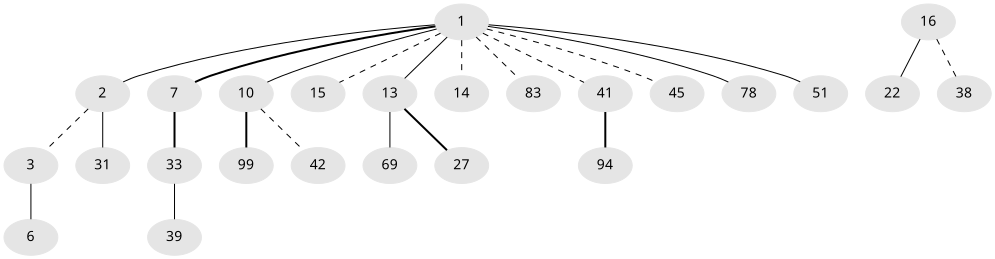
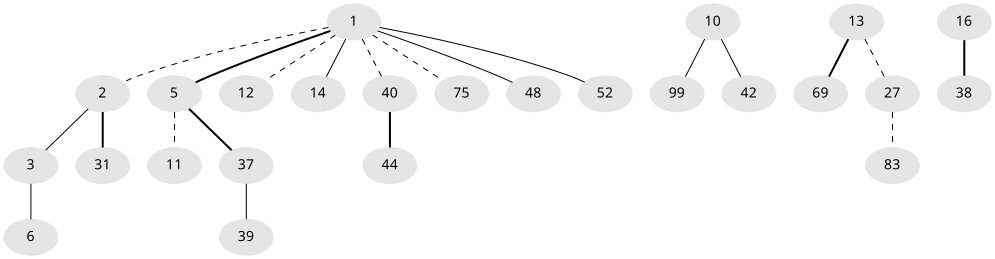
(277, 44) -> (225, 50)
(351, 53) -> none
(426, 58) -> none
(462, 58) -> (336, 58)
(498, 58) -> (893, 130)
(946, 58) -> (964, 58)
(175, 94) -> (175, 94)
(318, 94) -> (246, 94)
(605, 94) -> (390, 94)
(677, 94) -> (462, 94)
(749, 94) -> (534, 94)
(821, 94) -> (605, 94)
(893, 94) -> none
(67, 130) -> (67, 130)
(103, 130) -> (103, 130)
(246, 130) -> (695, 58)
(282, 130) -> (731, 58)
(390, 130) -> (839, 58)
(426, 130) -> (875, 58)
(175, 166) -> (246, 166)
none -> (175, 166)
(605, 166) -> (390, 166)
